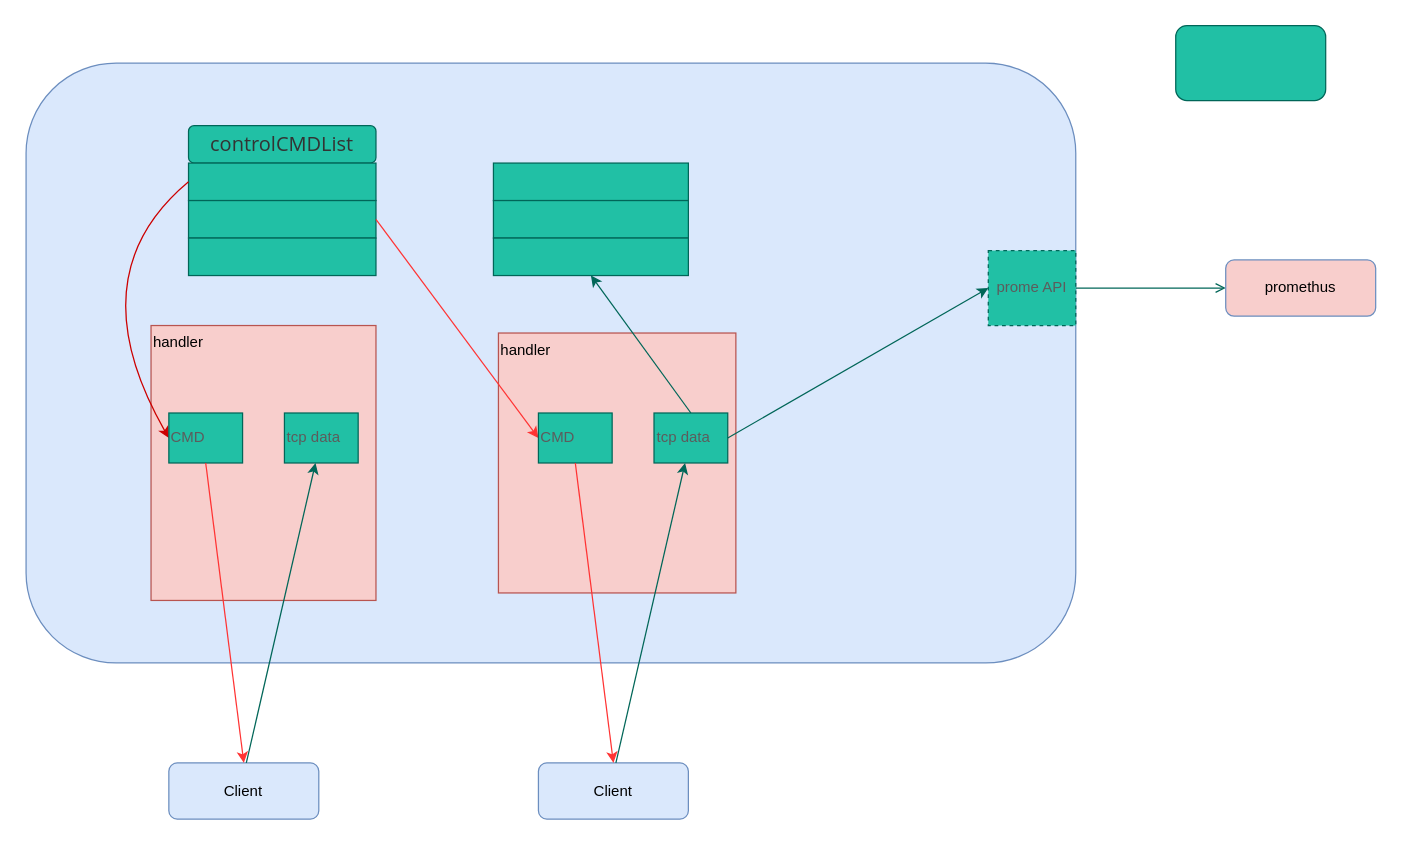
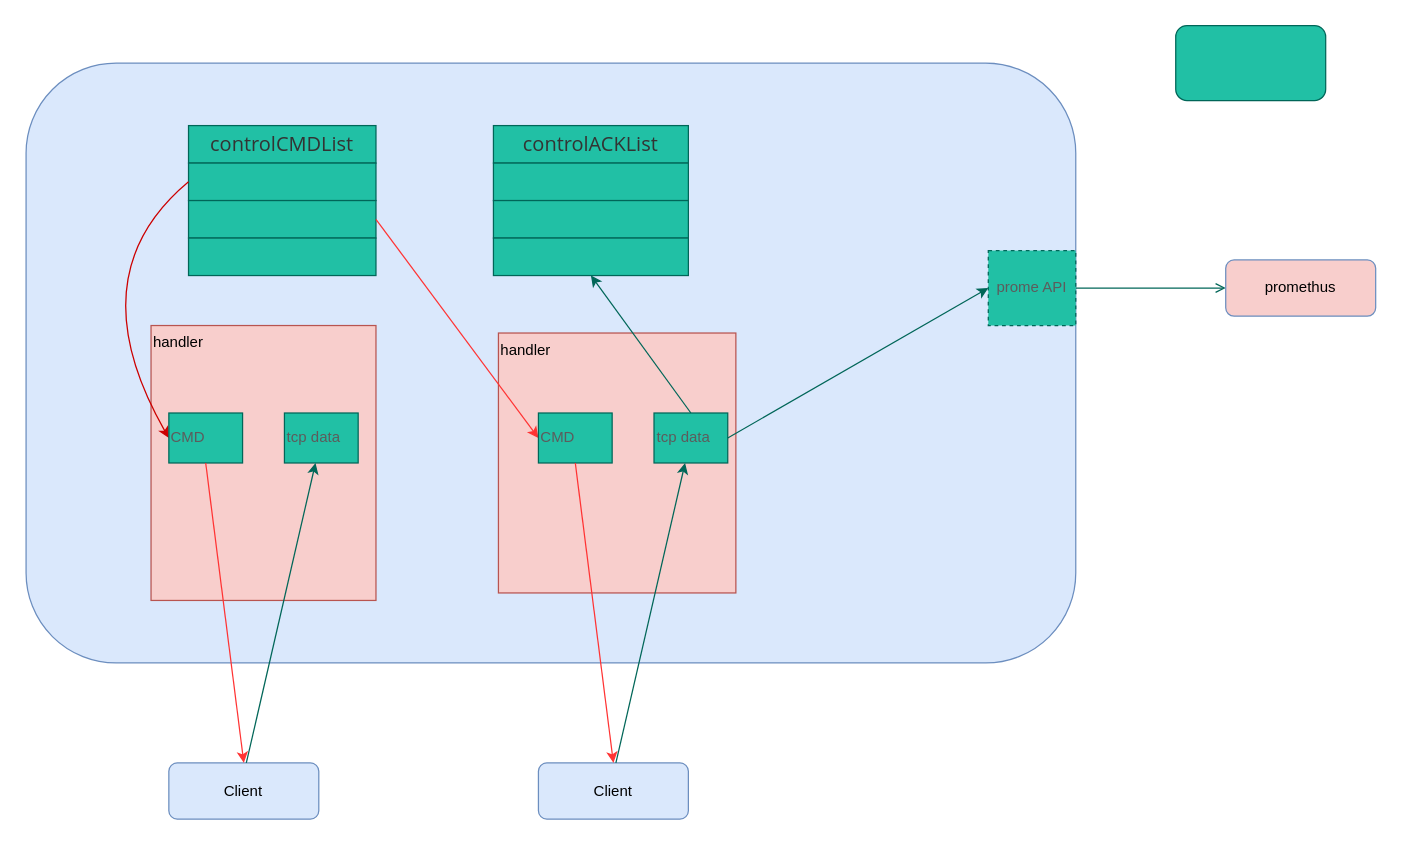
(282, 144) -> (282, 144)
none -> (591, 144)
